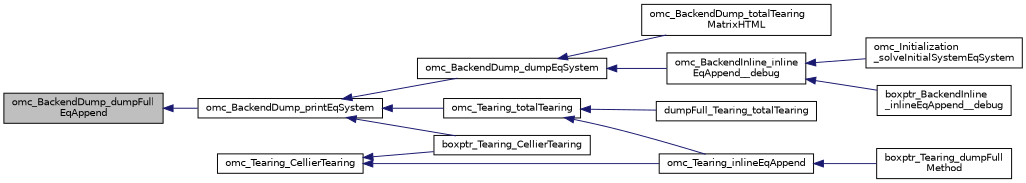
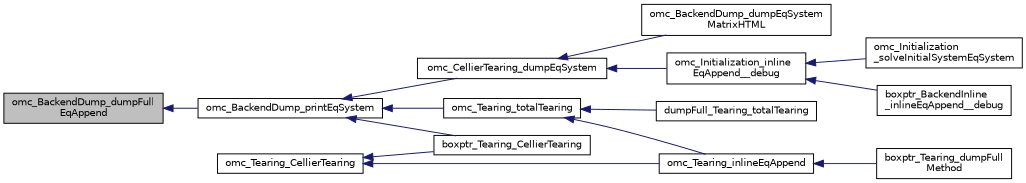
(736, 20) -> (736, 20)
(512, 68) -> (512, 68)
(736, 68) -> (736, 68)
